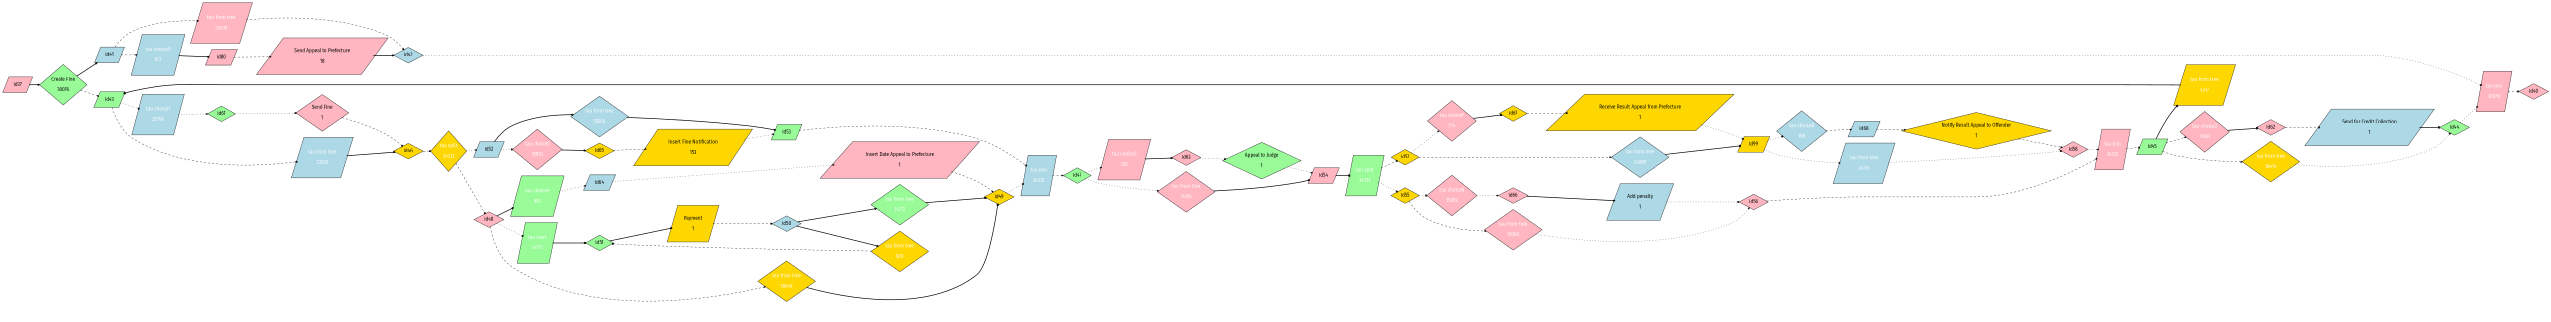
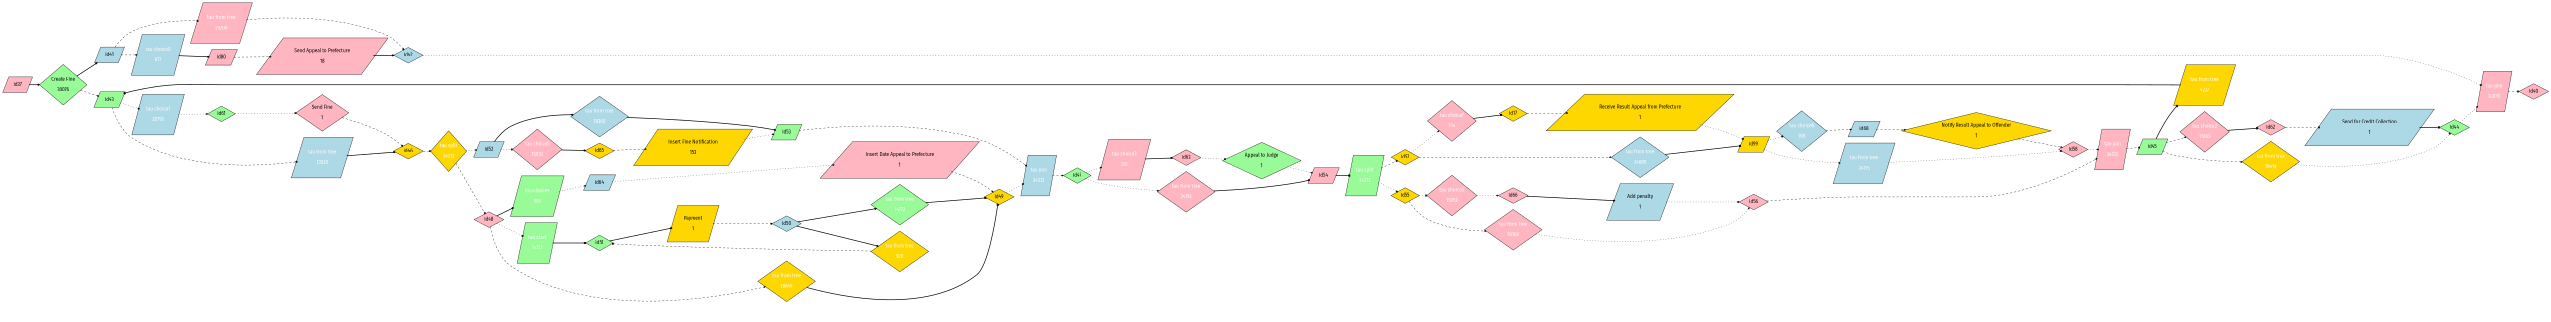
(1513, 114) -> (1513, 114)
